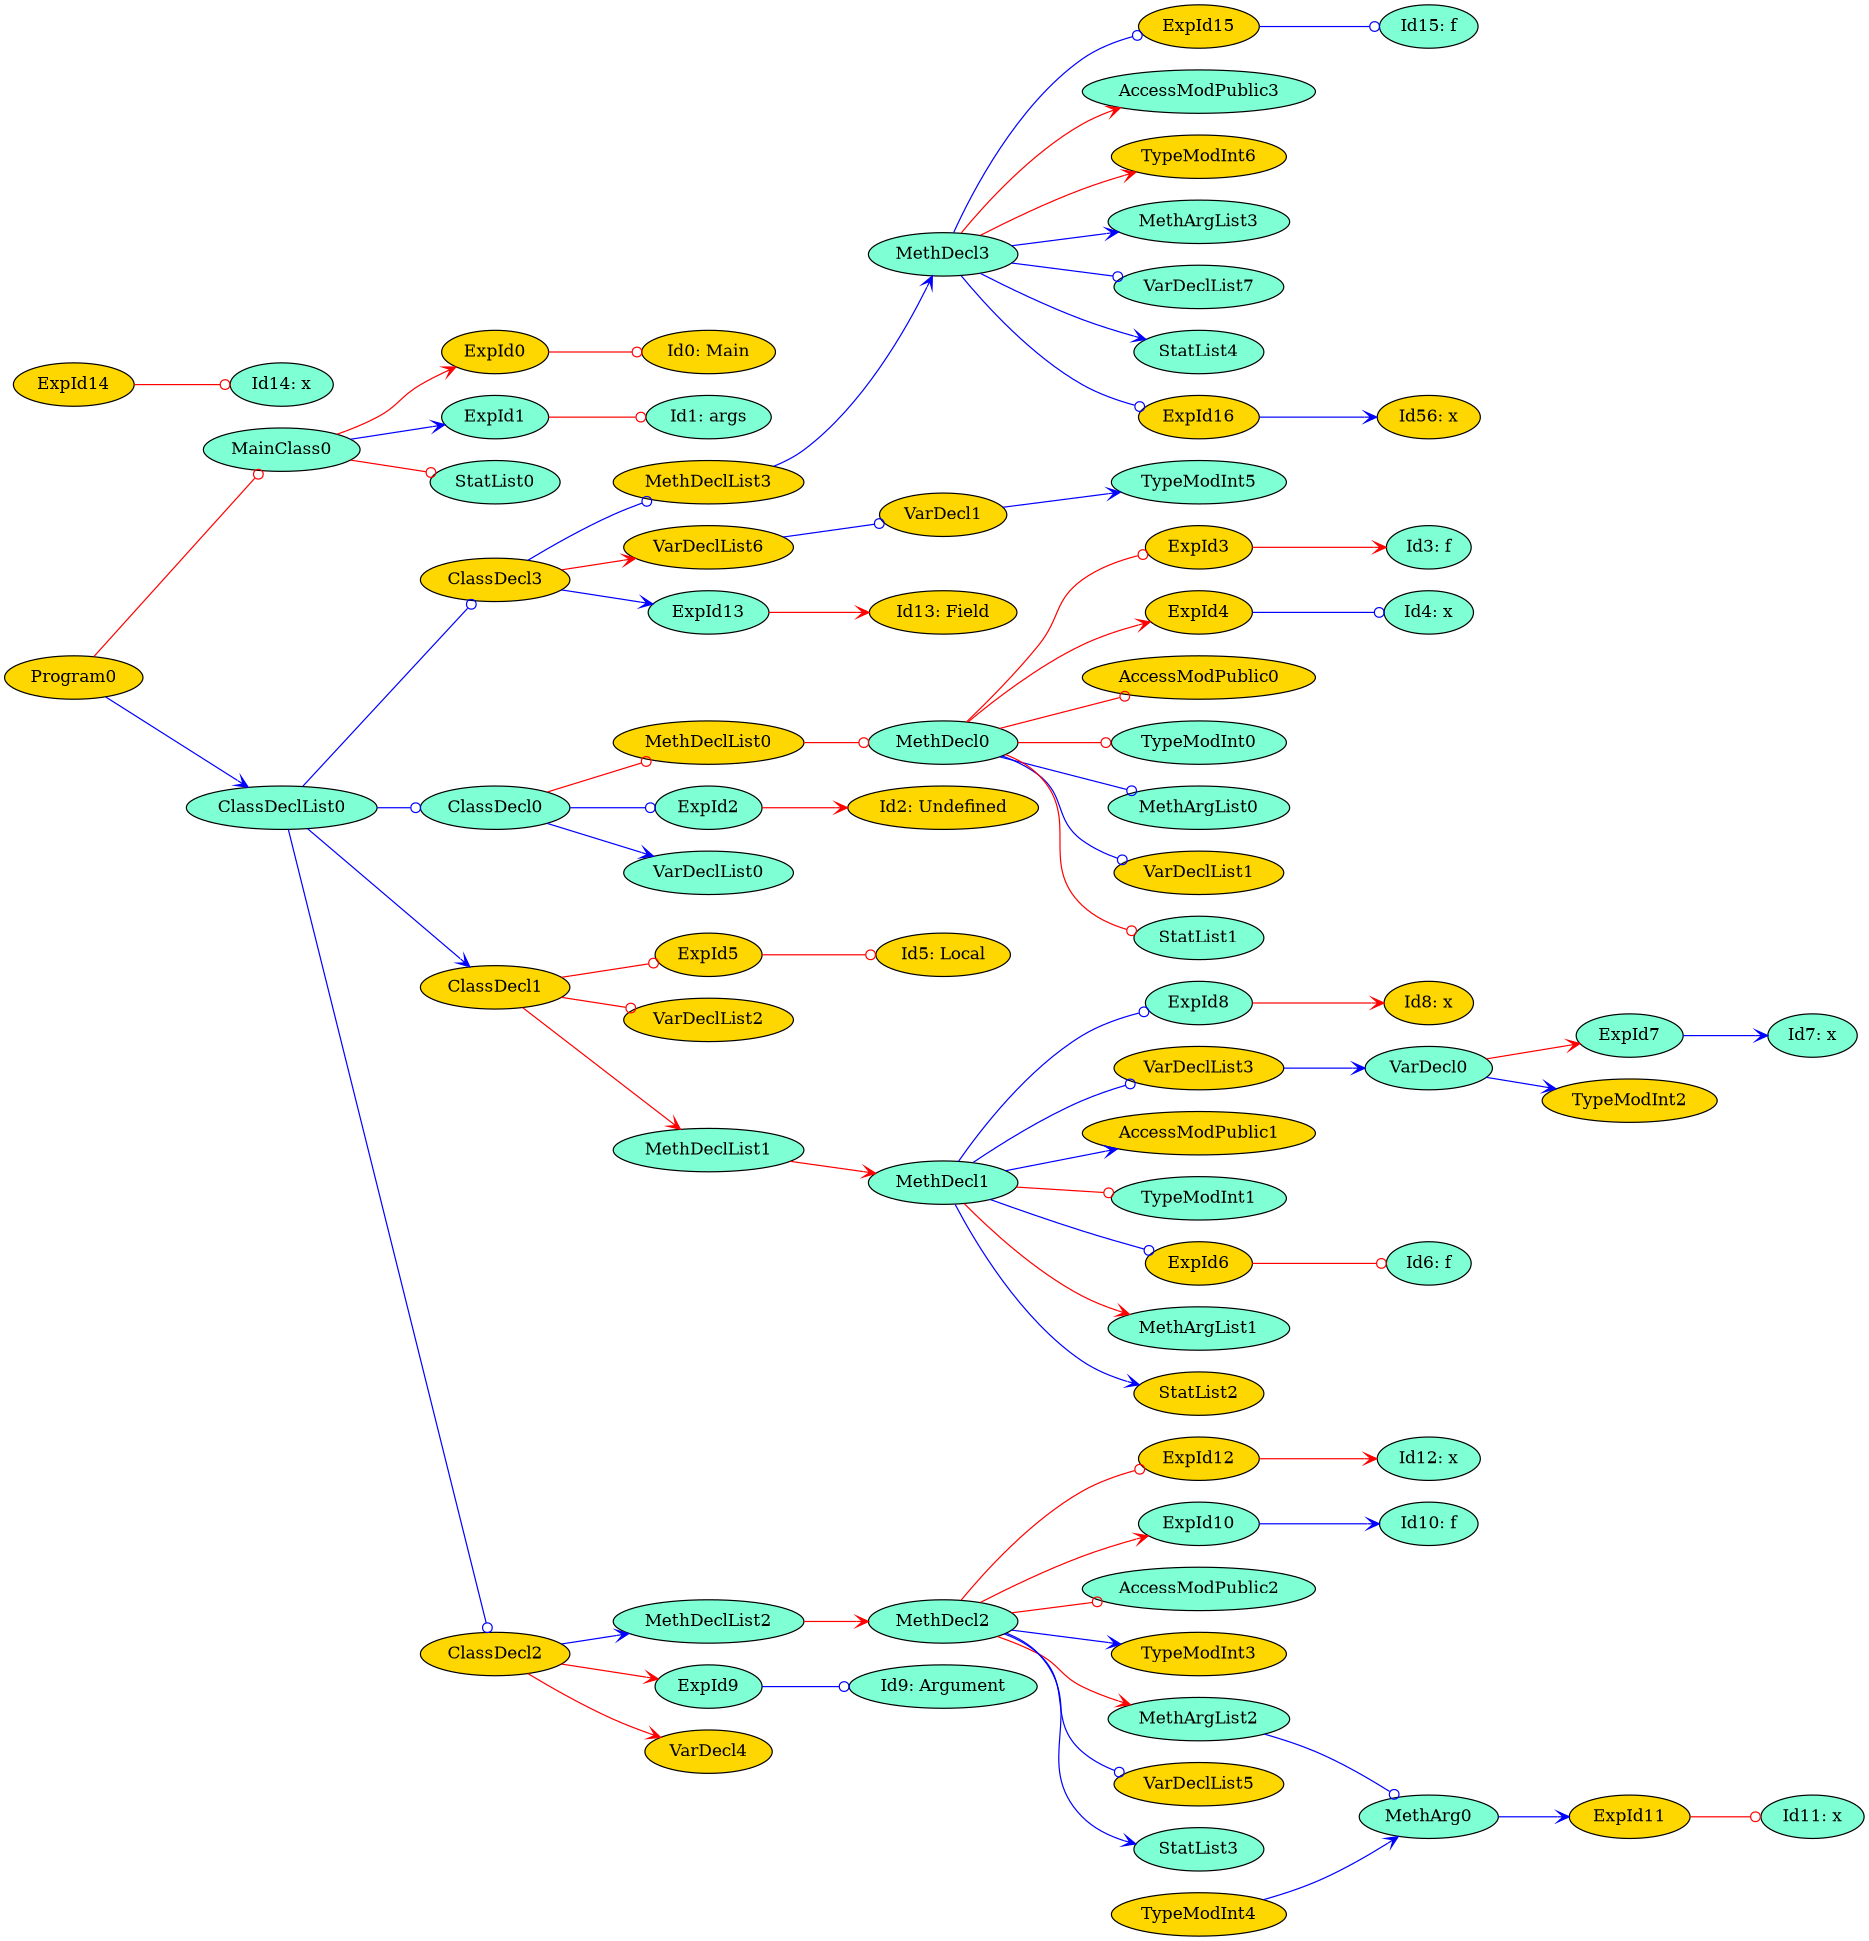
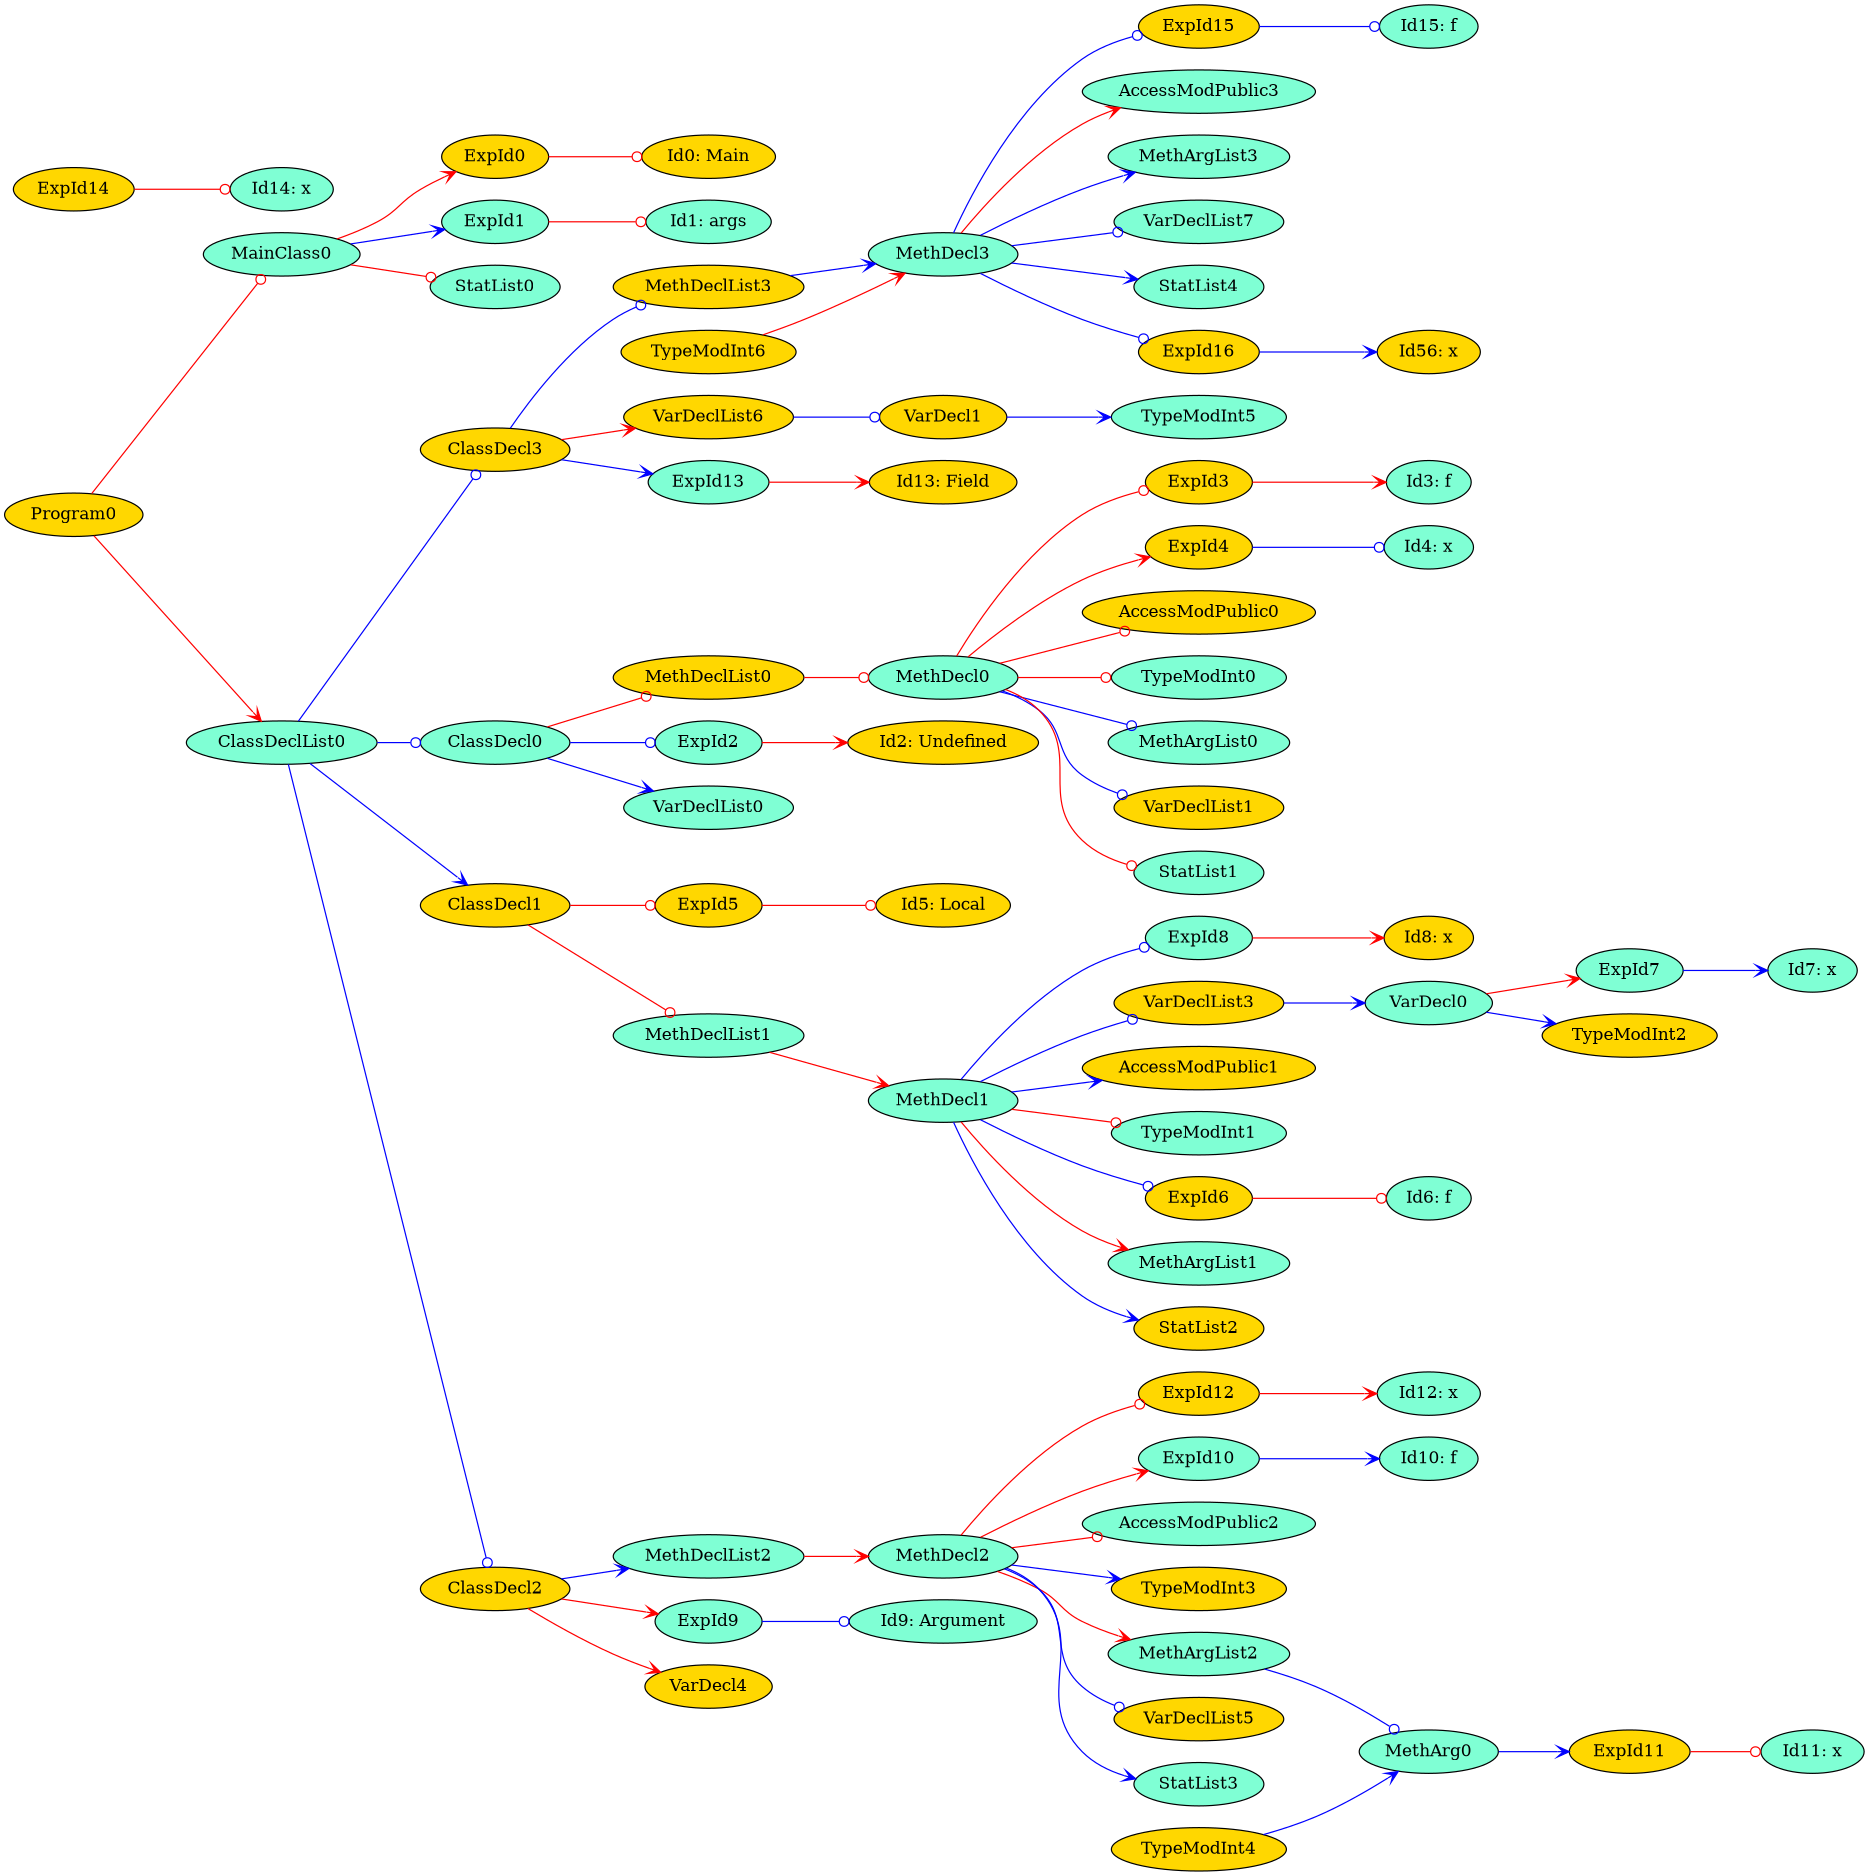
(1051, 202) -> (829, 309)
(172, 739) -> (173, 624)
(709, 1020) -> none
(597, 1065) -> (597, 967)
